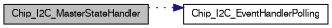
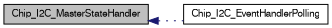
(161, 8) -> (171, 21)
